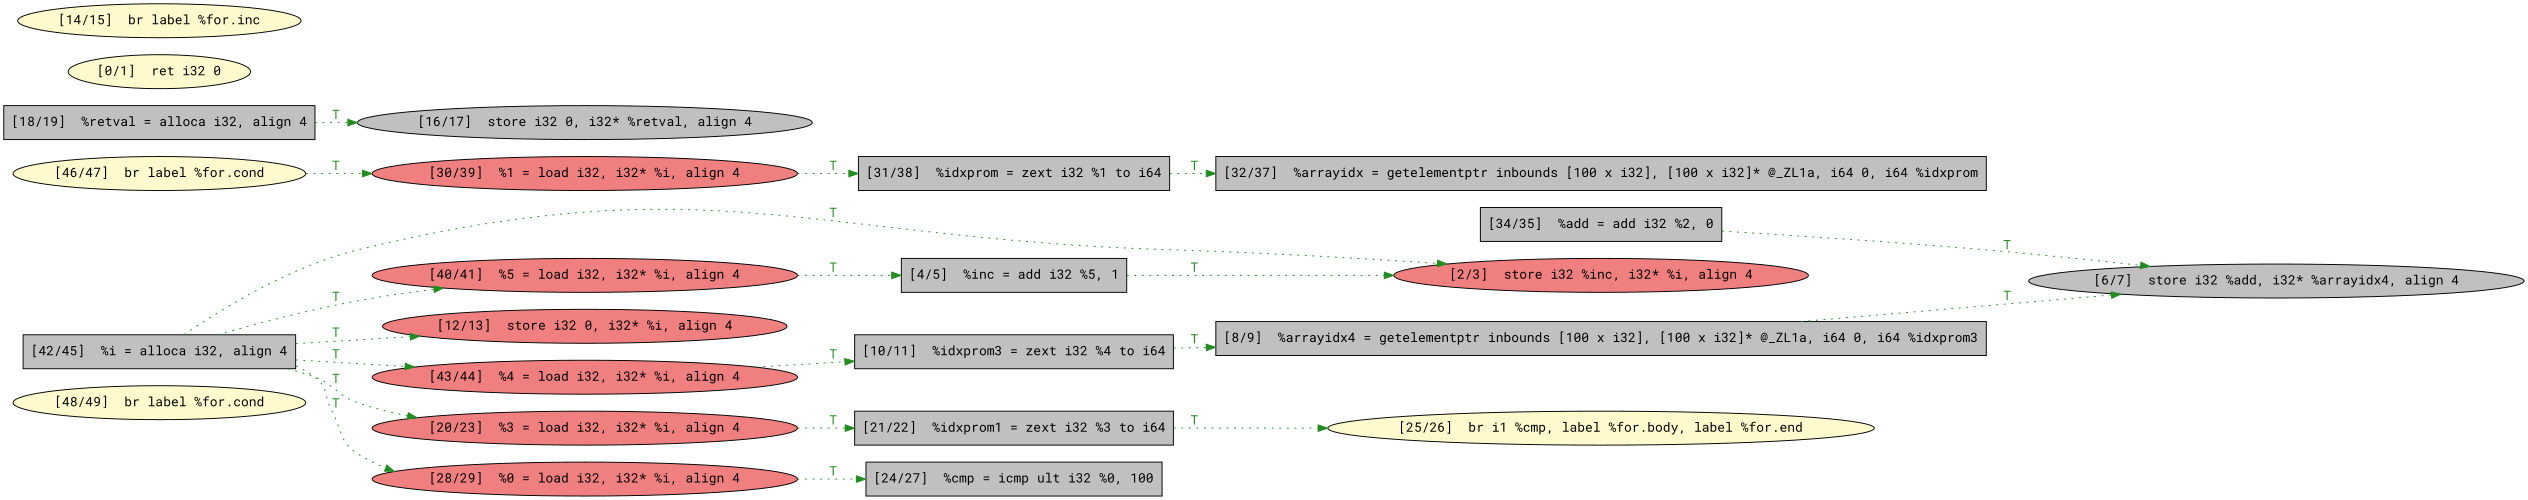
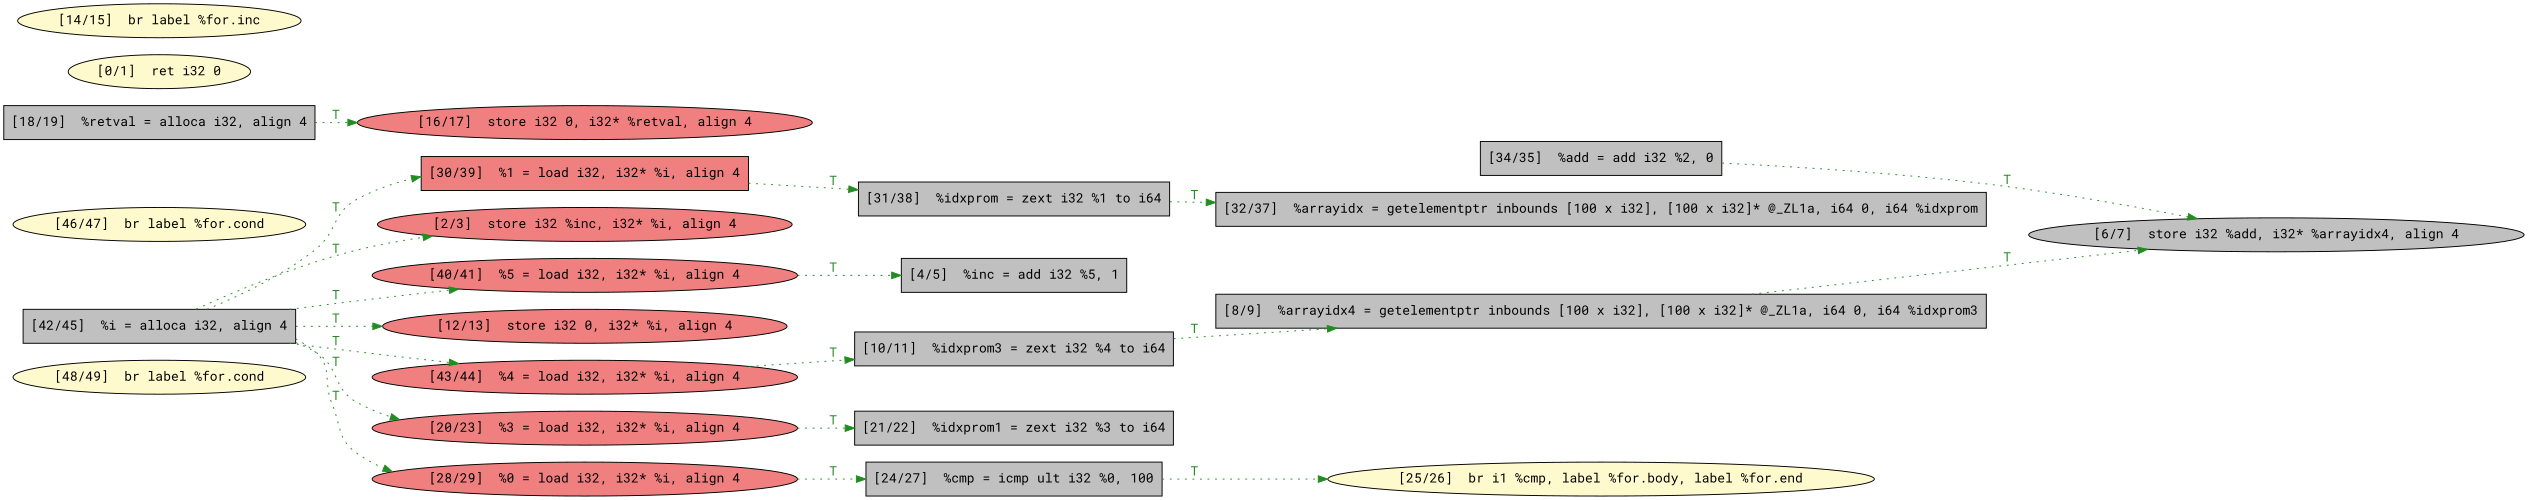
(585, 123) -> (585, 123)
(334, 174) -> (316, 249)
(585, 174) -> (585, 174)
(1255, 275) -> none
(1246, 428) -> (1240, 479)
